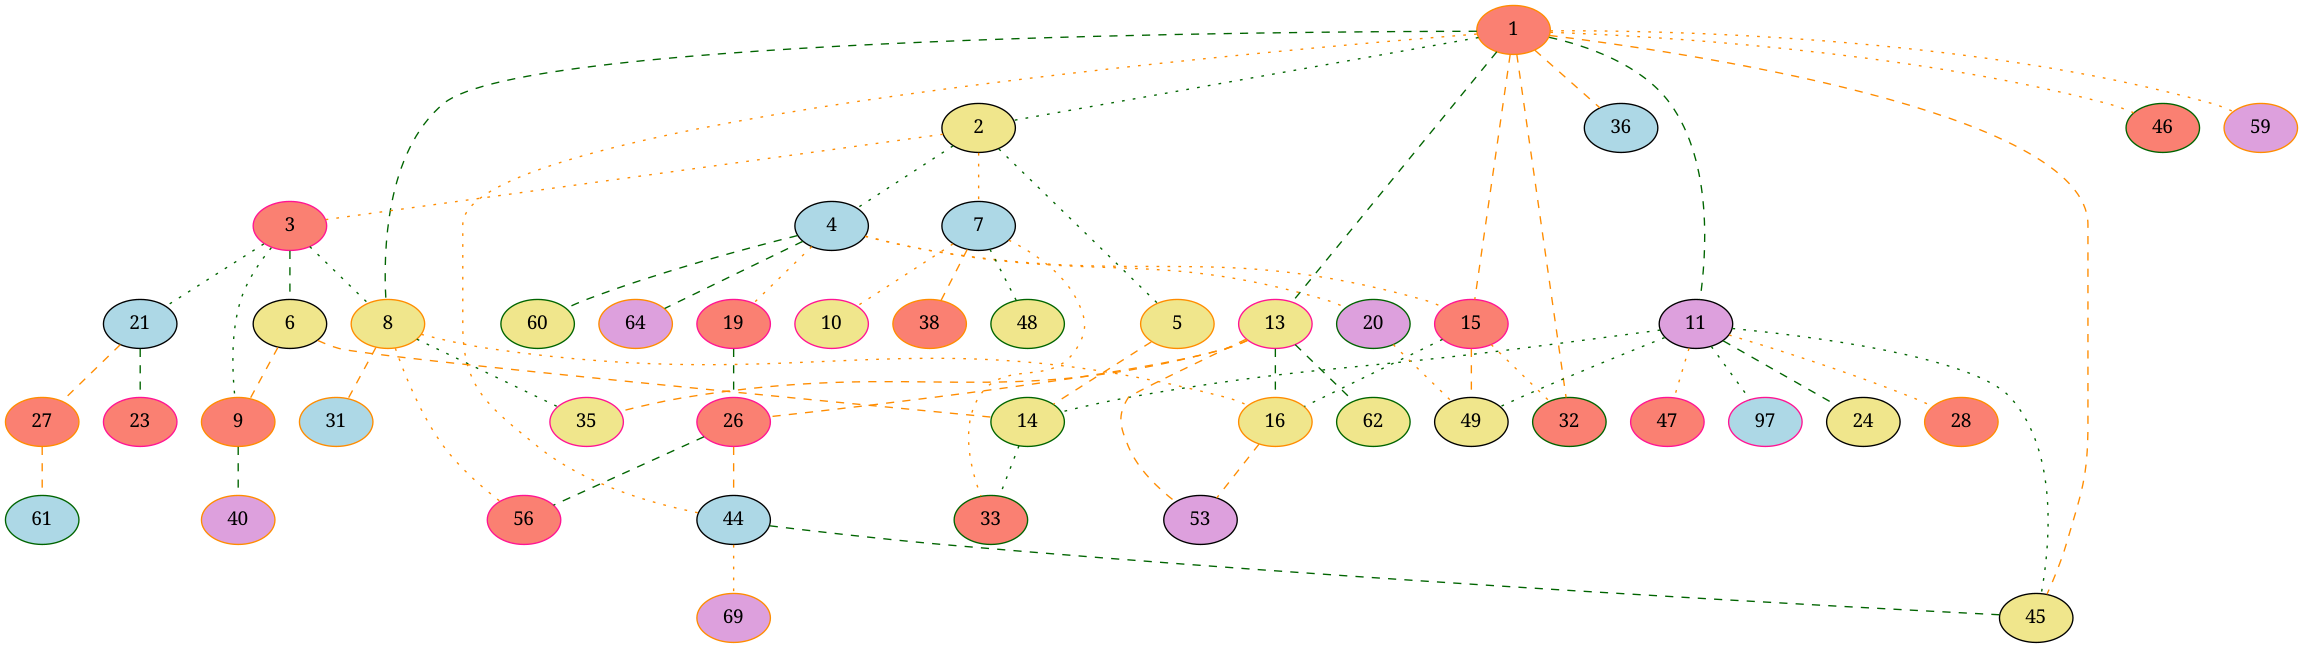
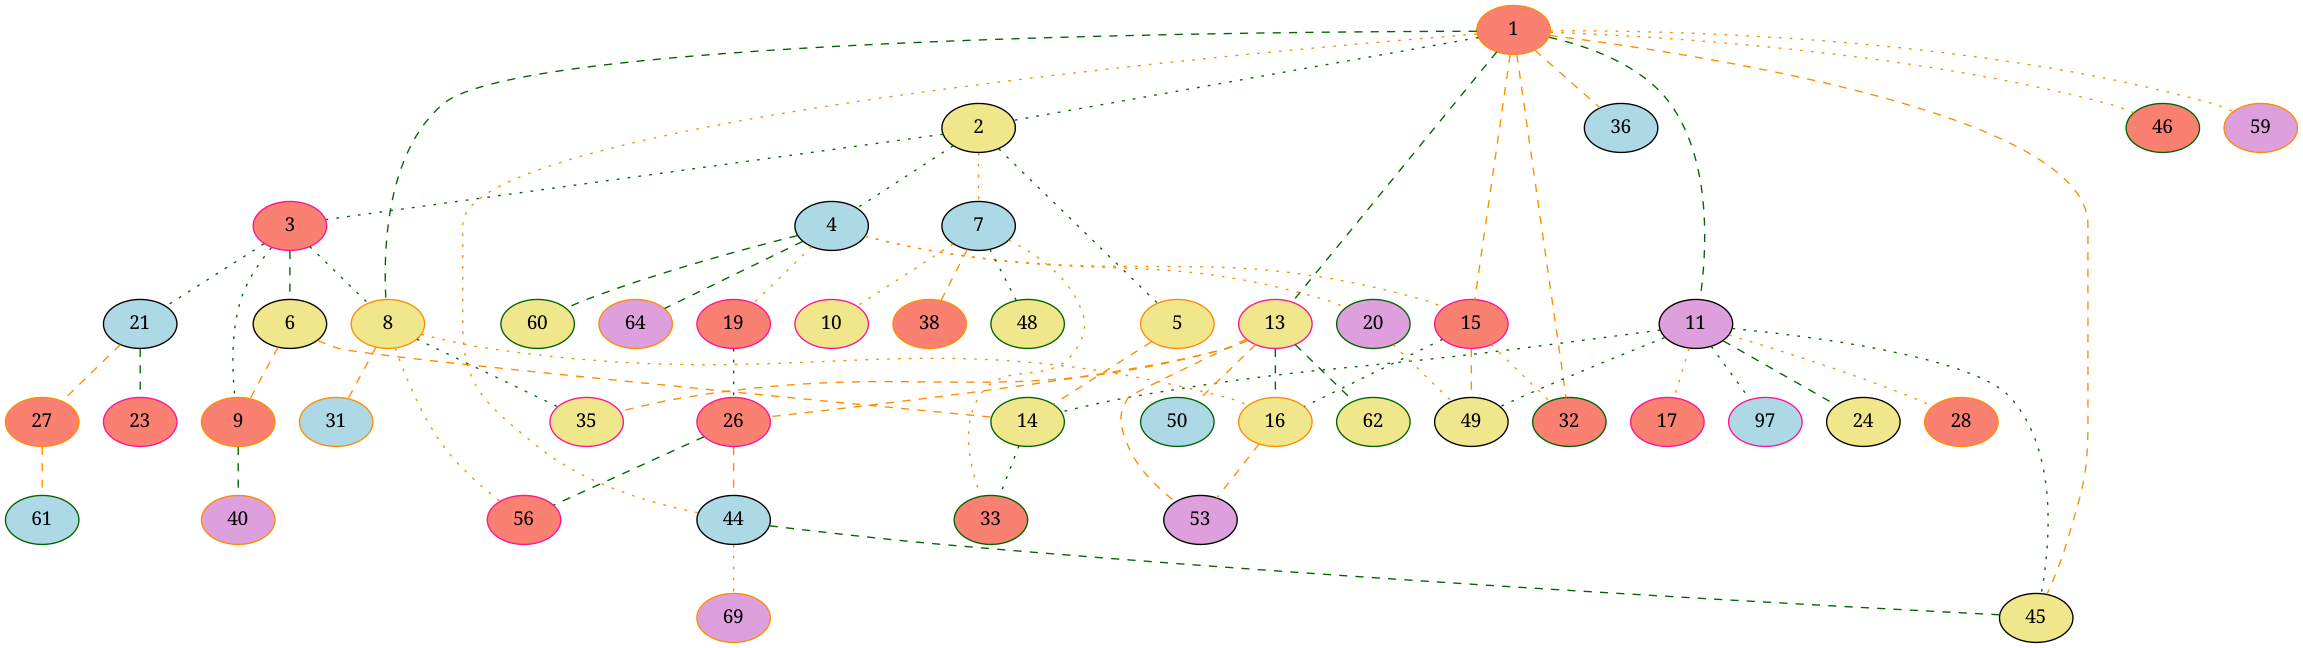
(634, 177) -> (634, 177)
(734, 373) -> (734, 373)
none -> (1177, 422)
(1667, 422) -> (1667, 422)
